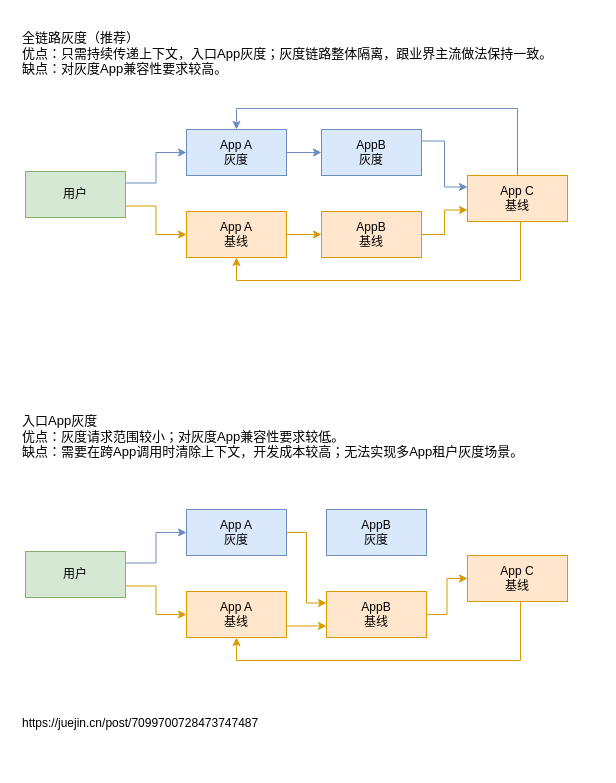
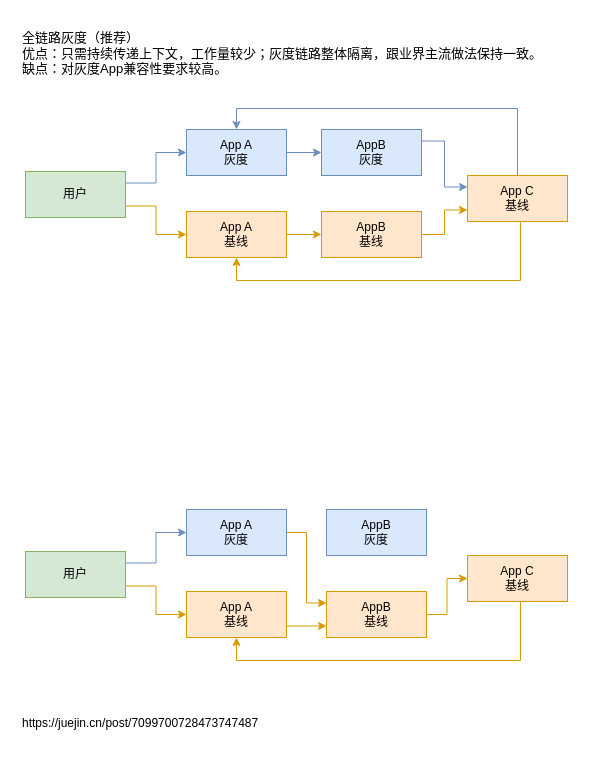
(267, 54) -> (263, 54)
(304, 437) -> none
